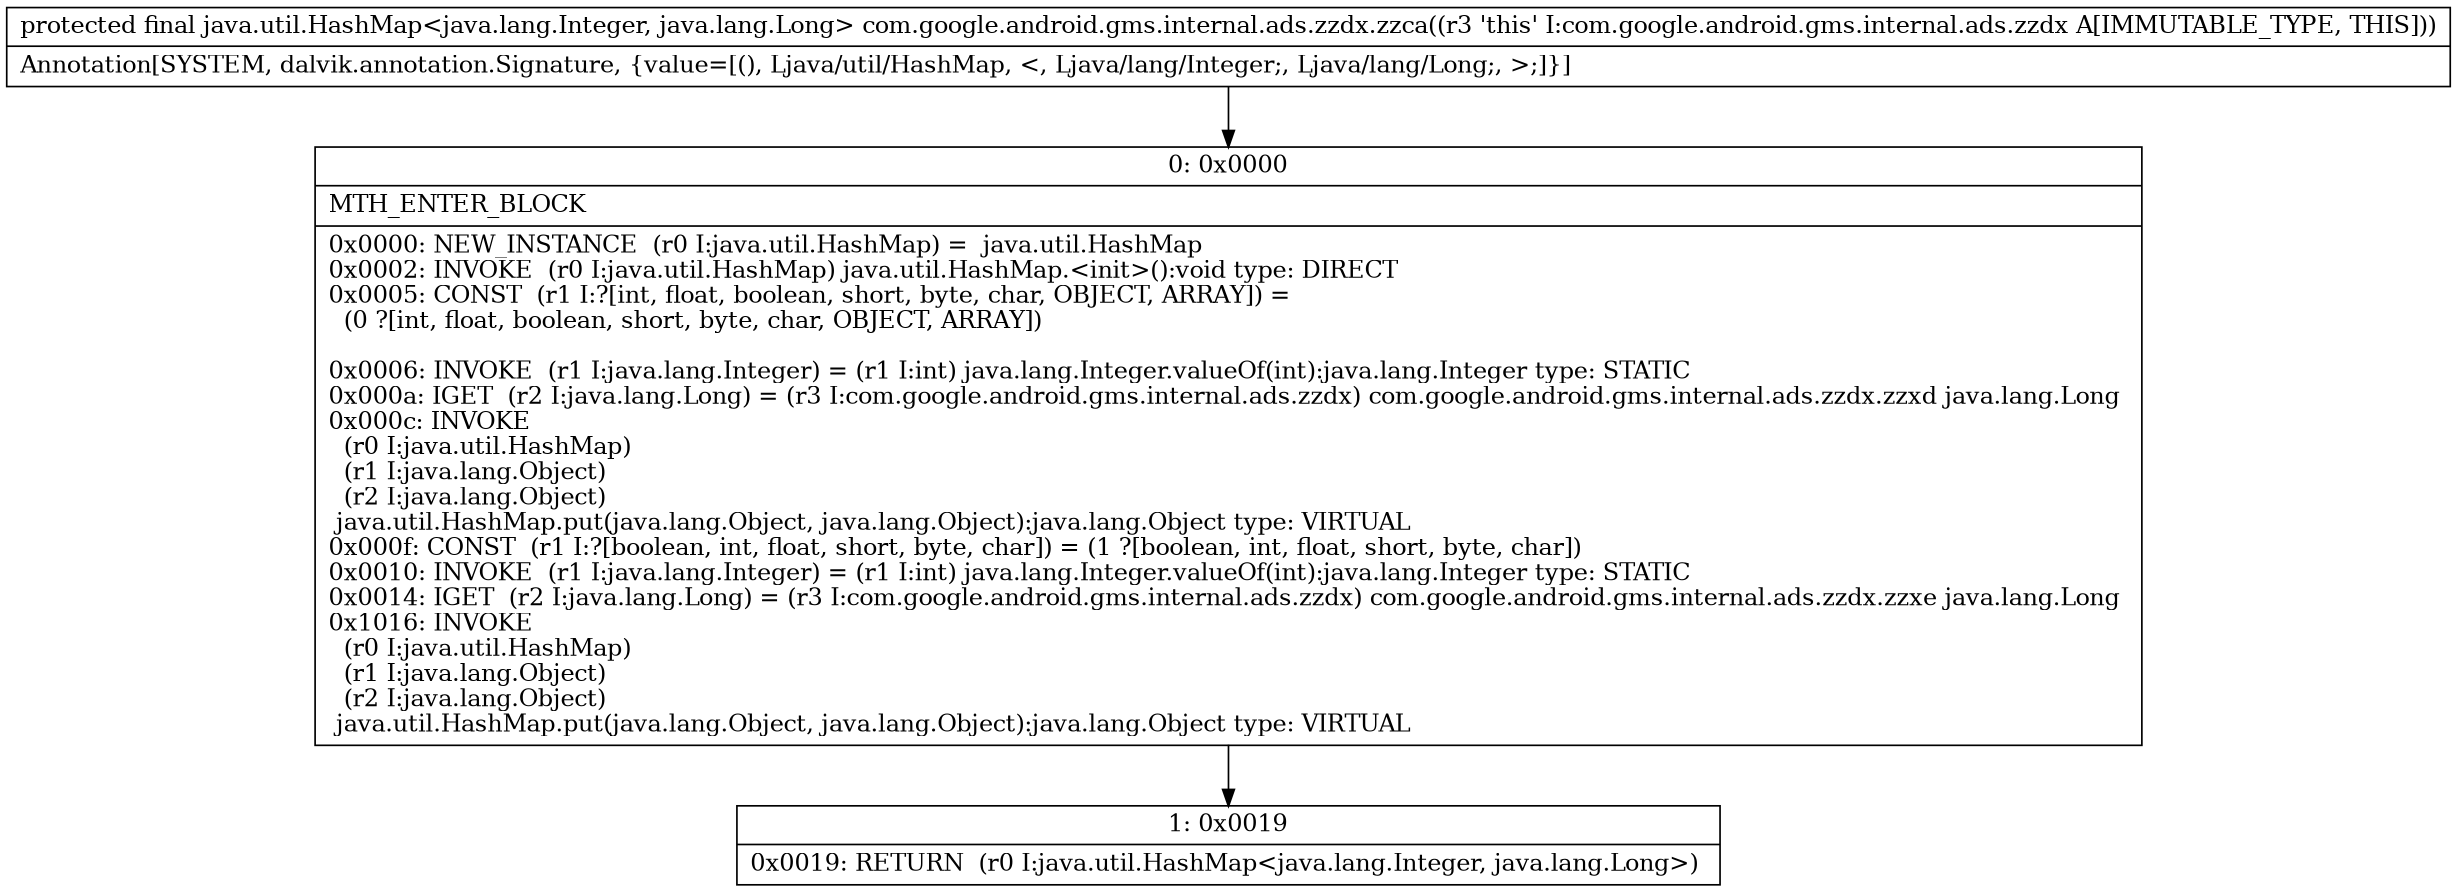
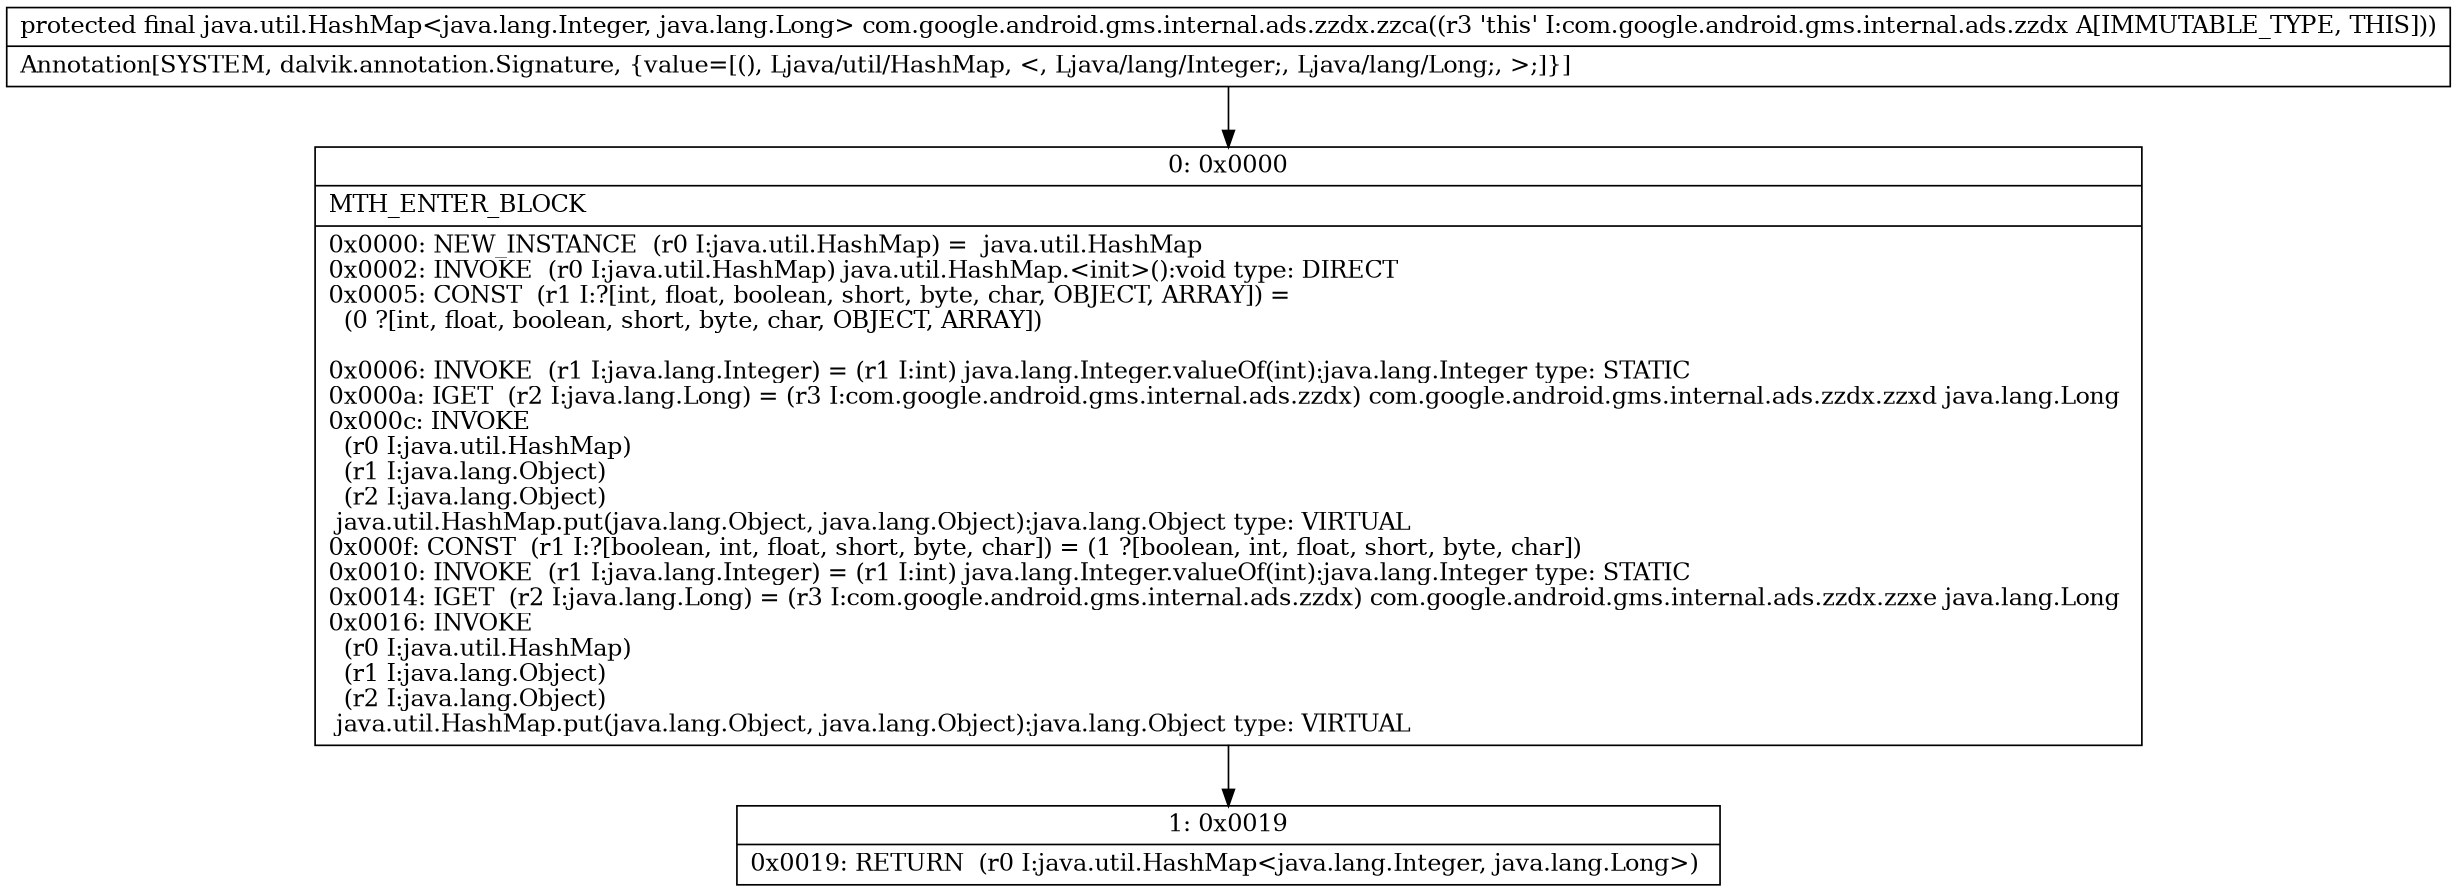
(439, 623) -> (439, 623)
